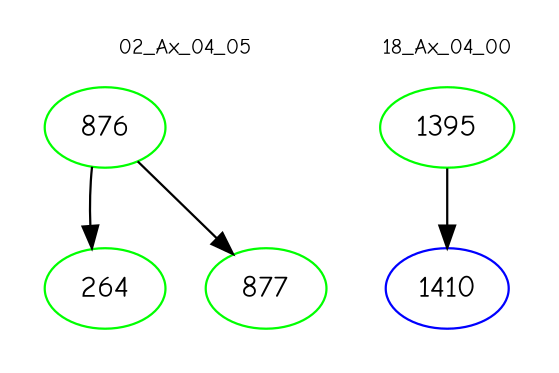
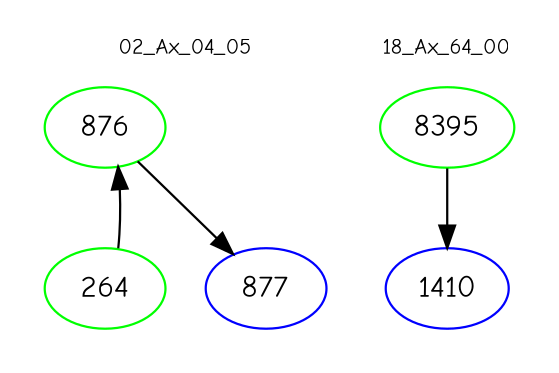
(447, 48) -> (447, 48)
(447, 127) -> (447, 127)
(90, 196) -> (120, 219)
(266, 288) -> (266, 288)
